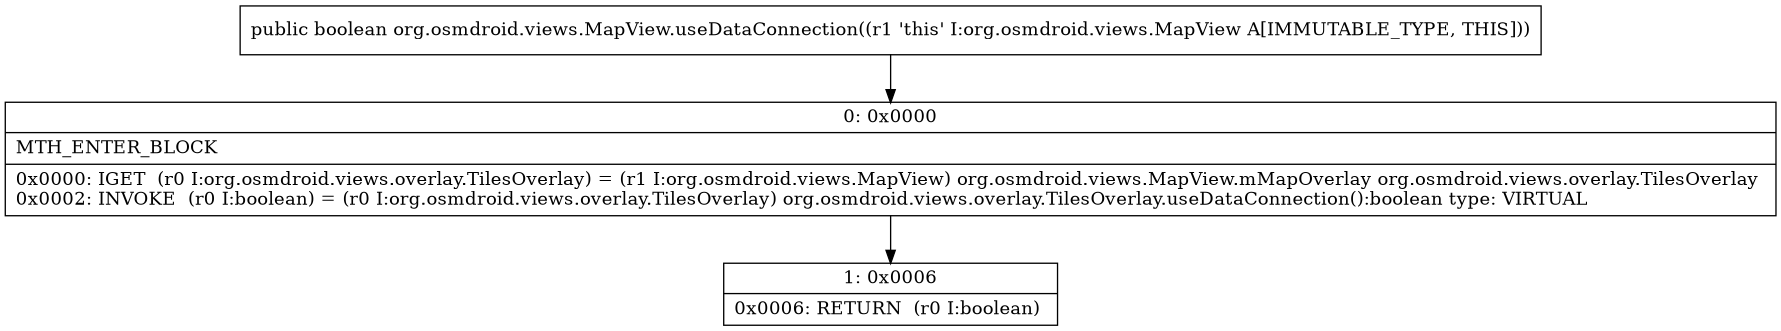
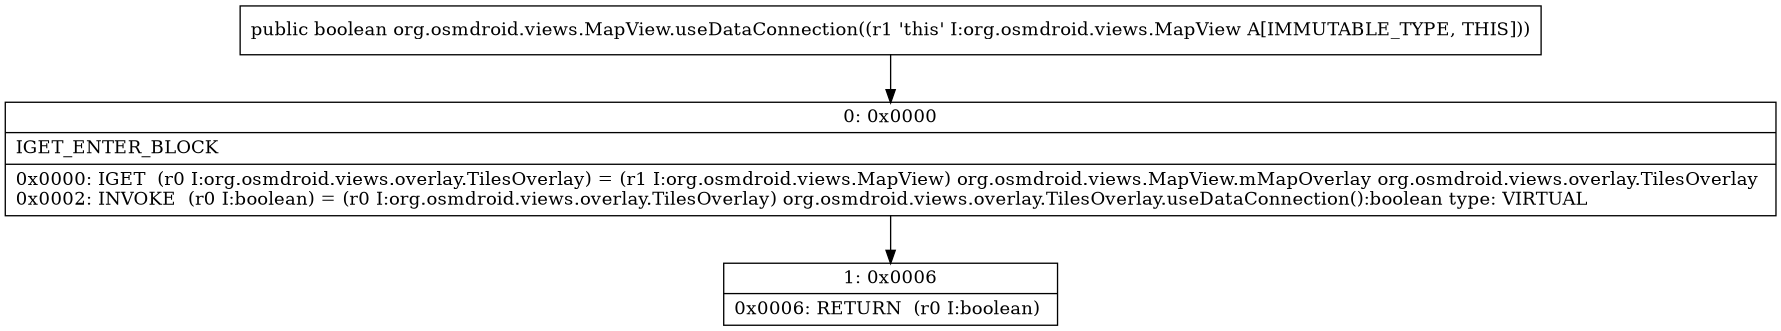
(117, 148) -> (117, 148)
